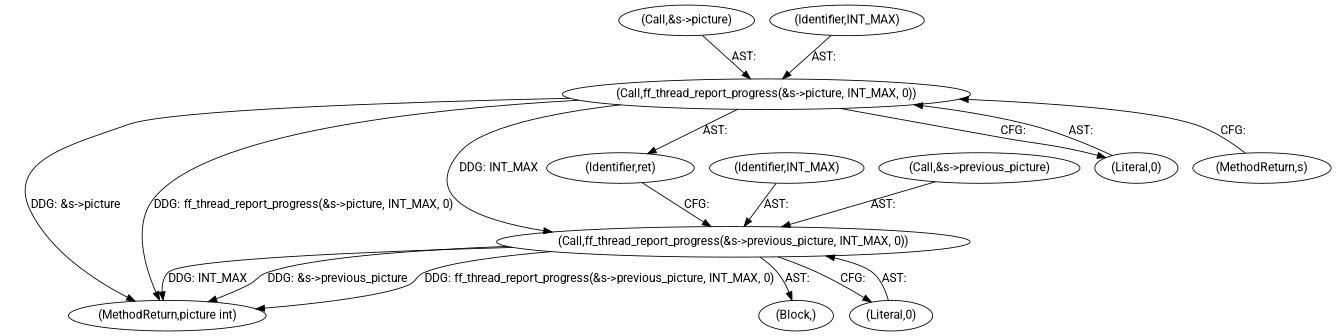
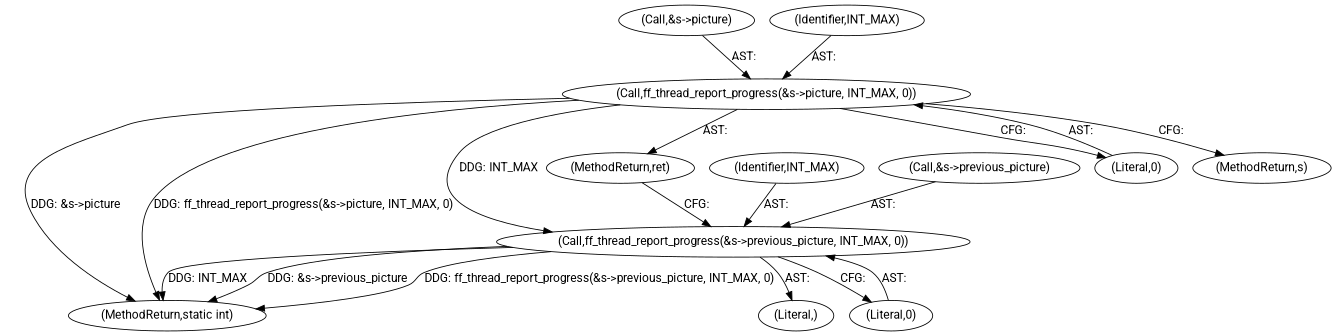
(1111, 110) -> (1072, 120)
(620, 168) -> (620, 168)
(167, 316) -> (167, 316)
(796, 316) -> (796, 316)
